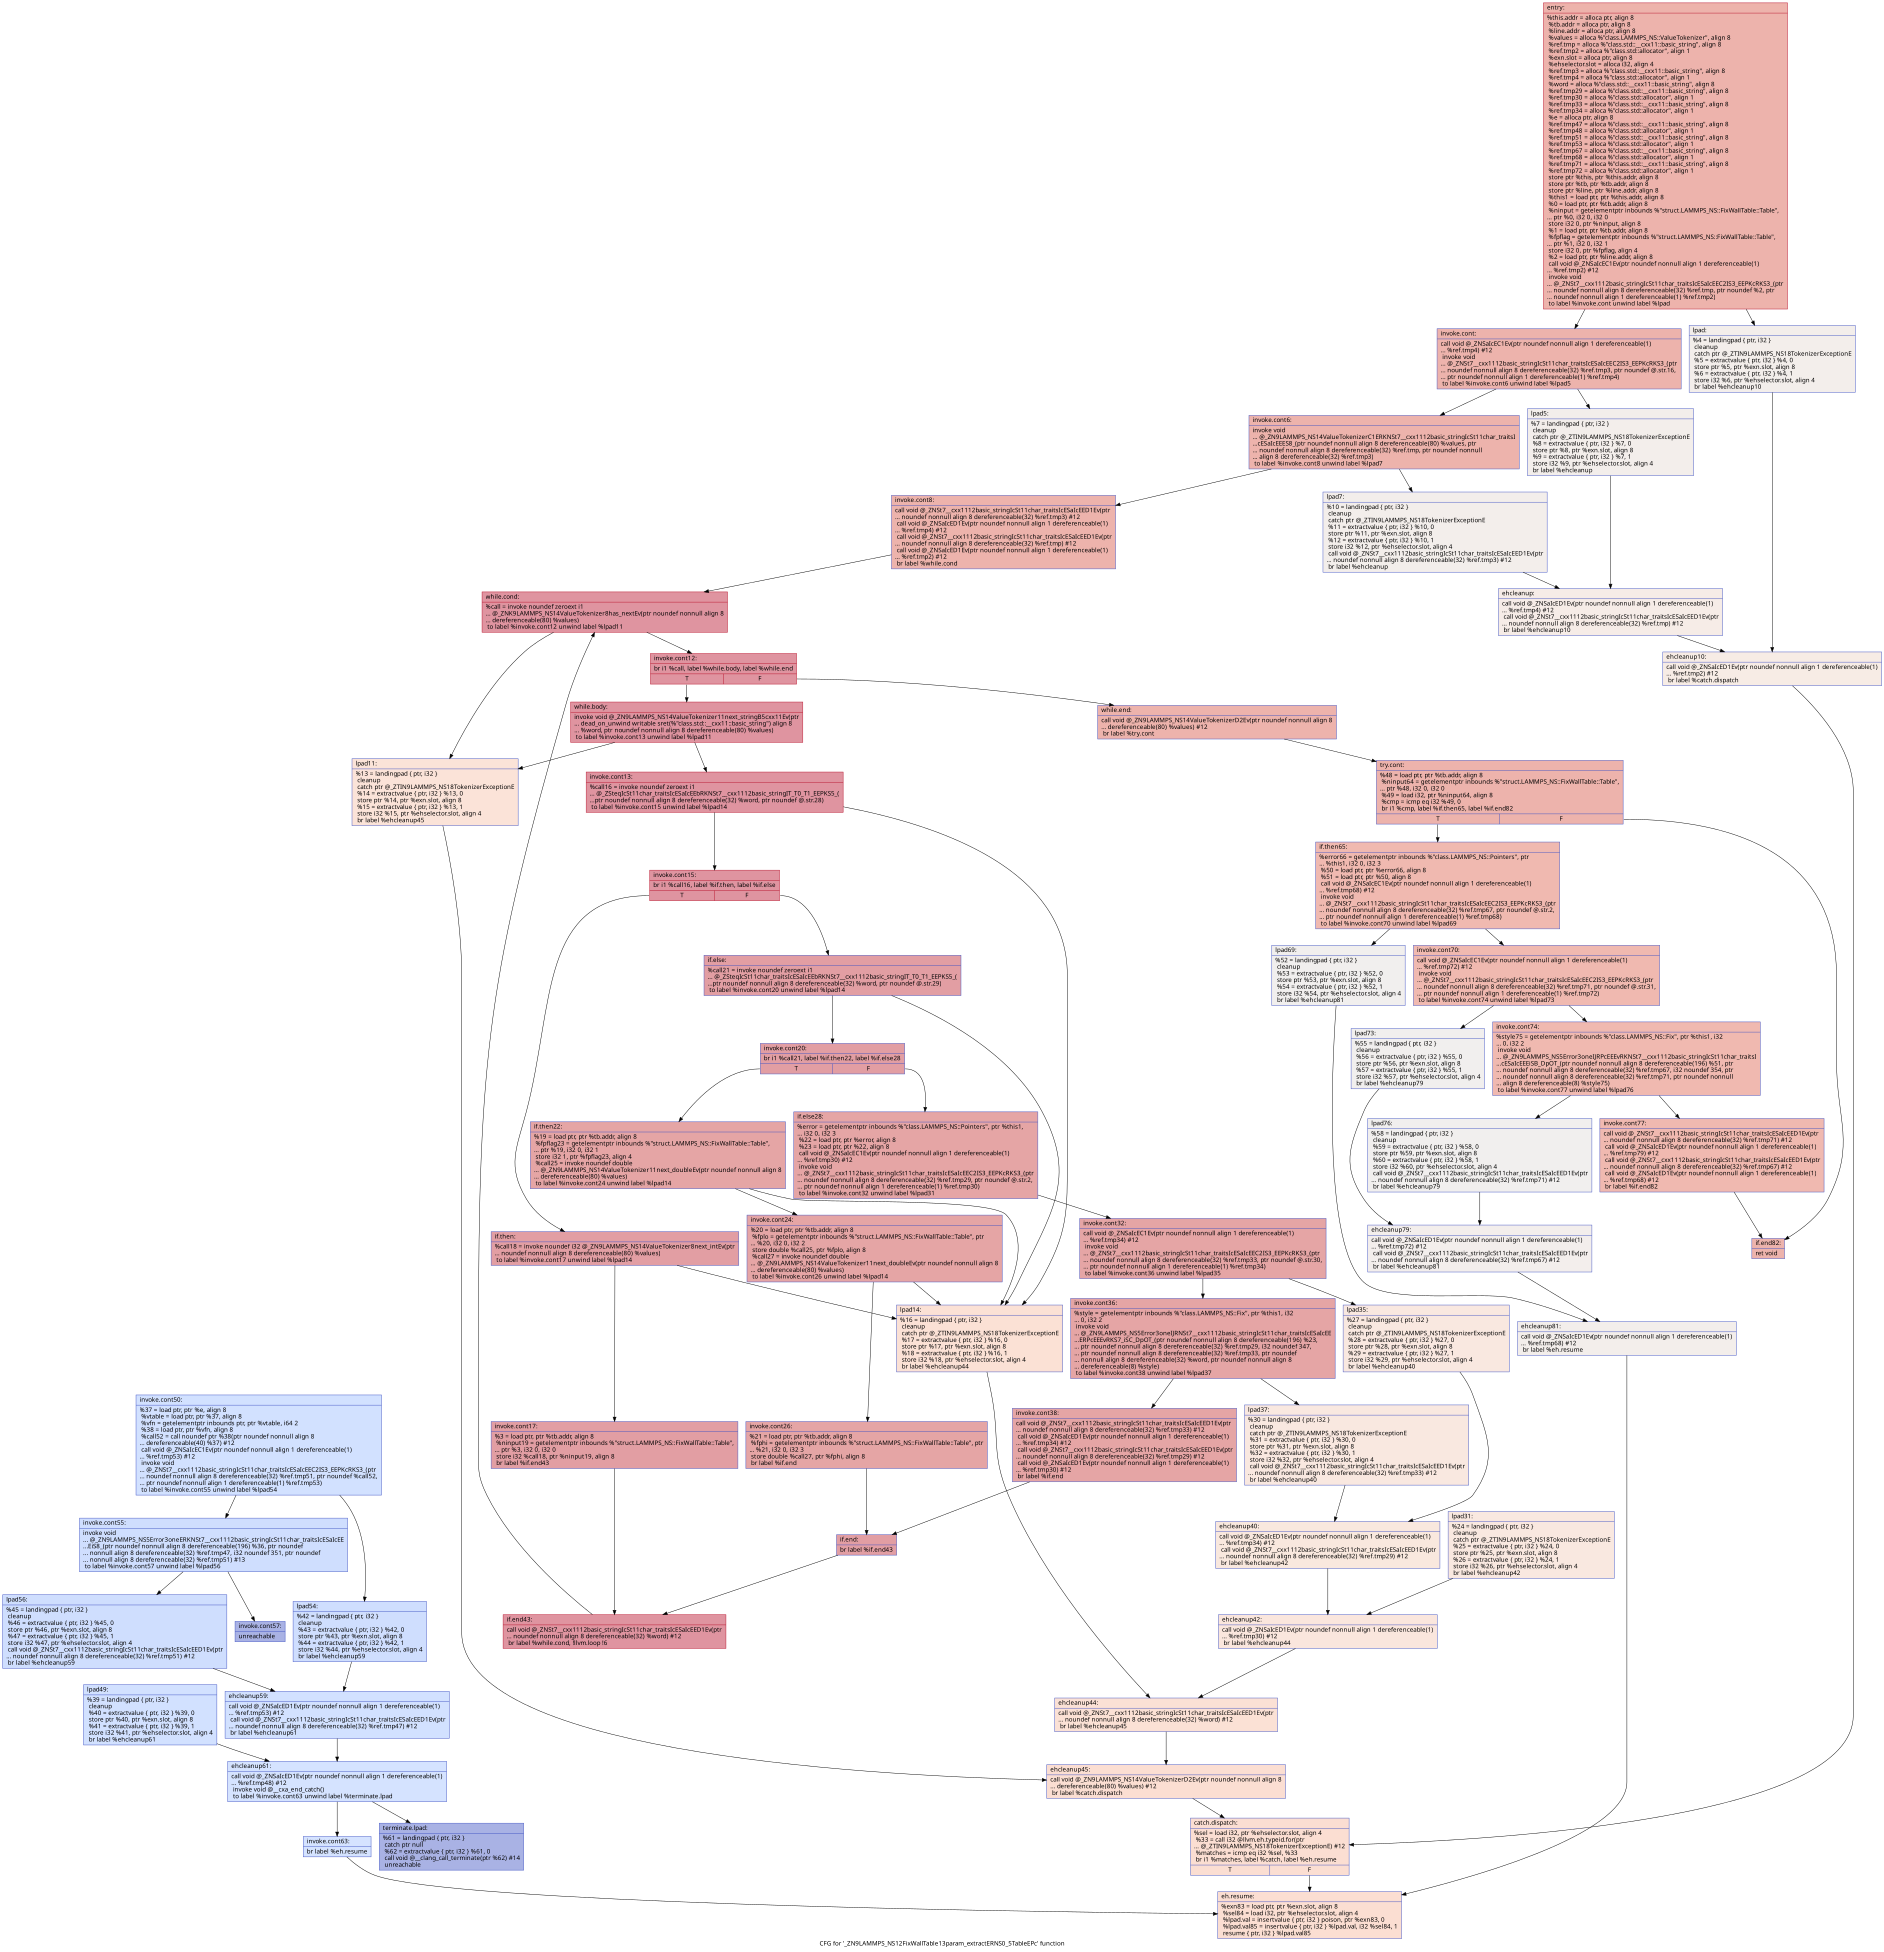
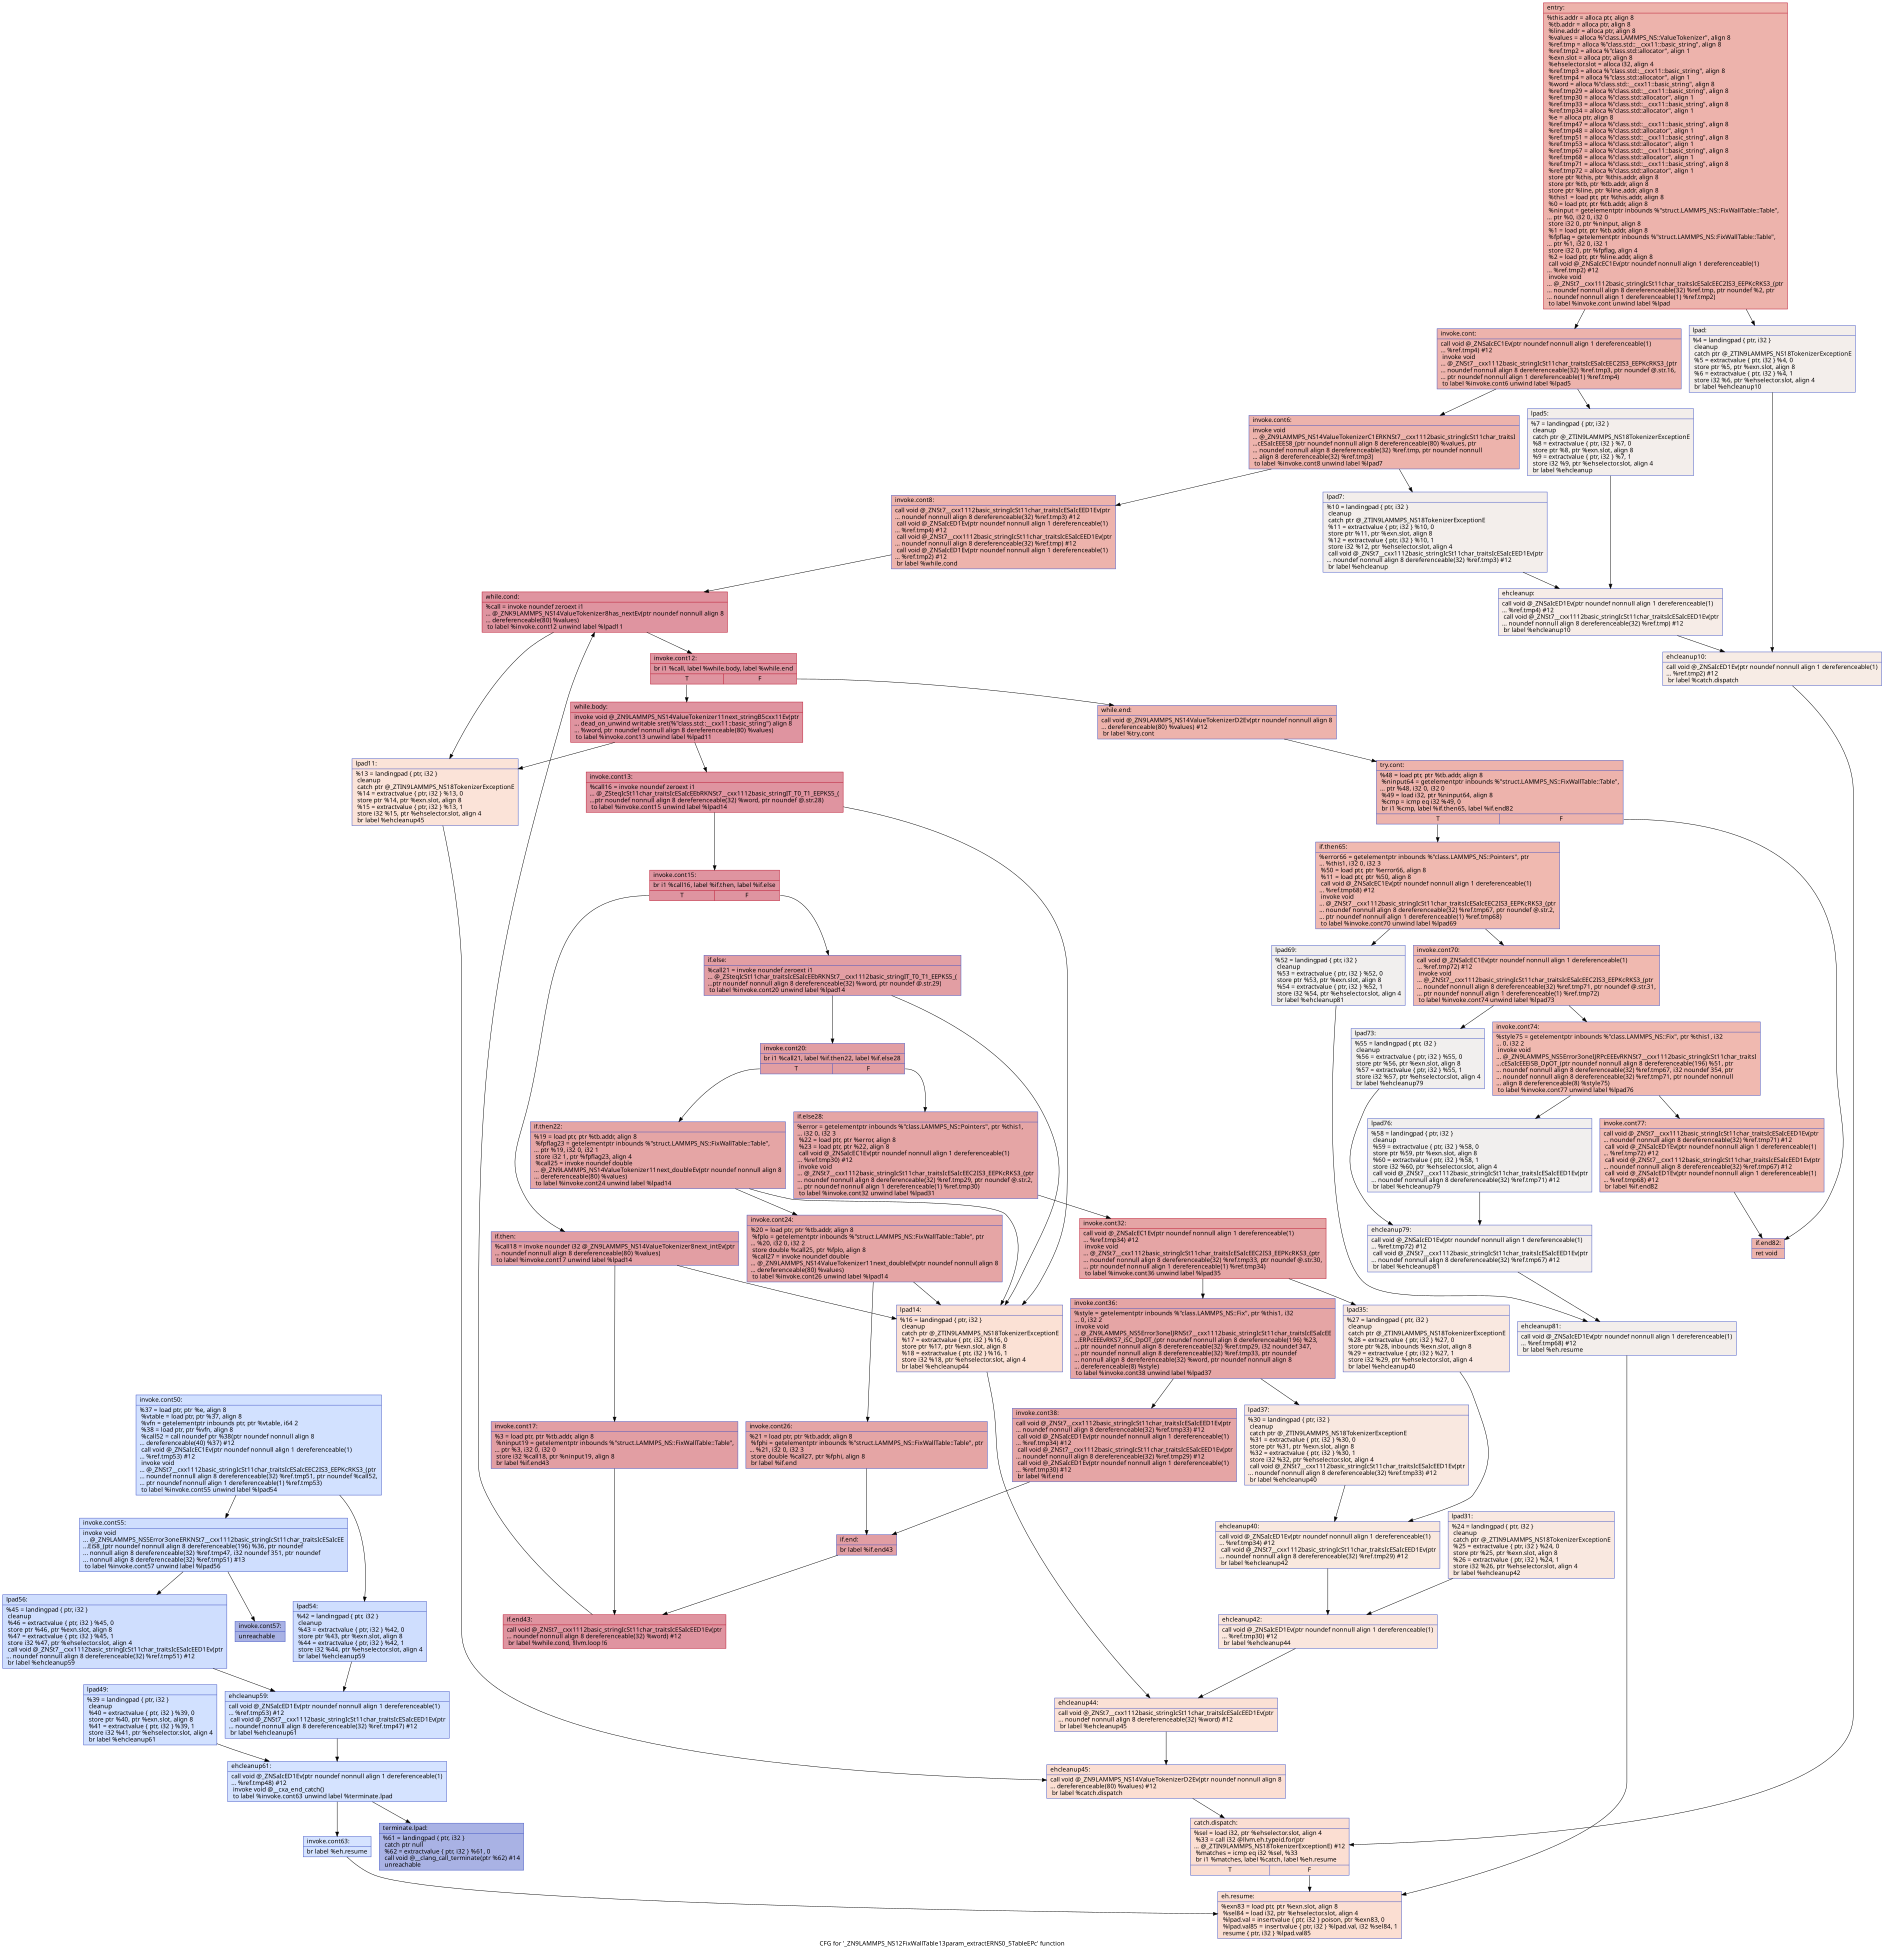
(1365, 877) -> (1365, 877)
(1631, 1153) -> (1631, 1153)
(1203, 1249) -> (1203, 1249)
(1400, 1347) -> (1409, 1347)
